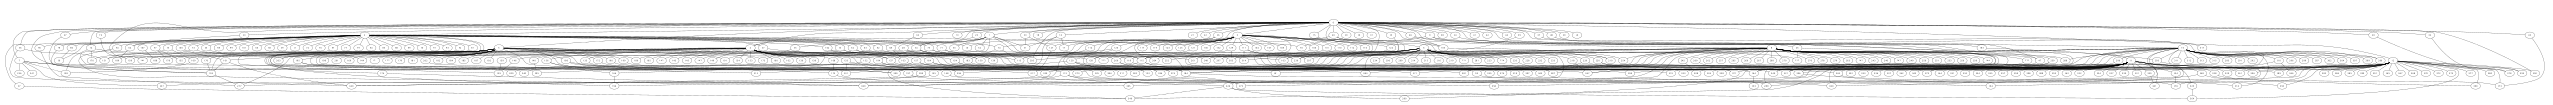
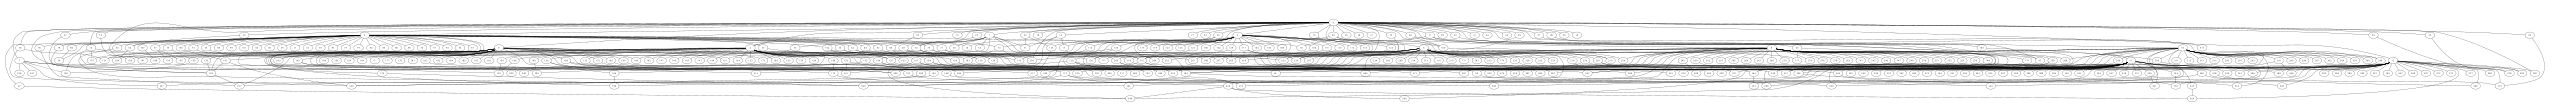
(2029, 67) -> (1944, 82)
